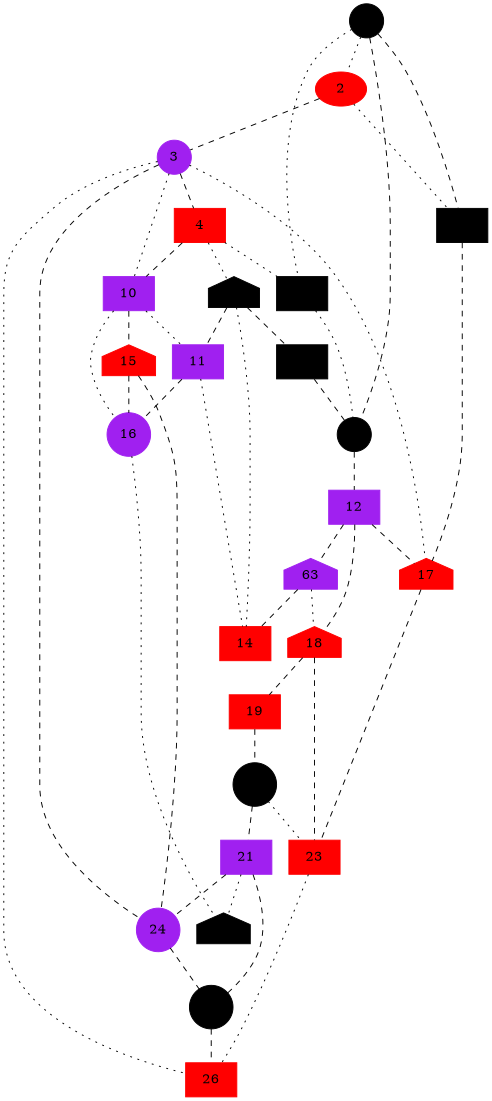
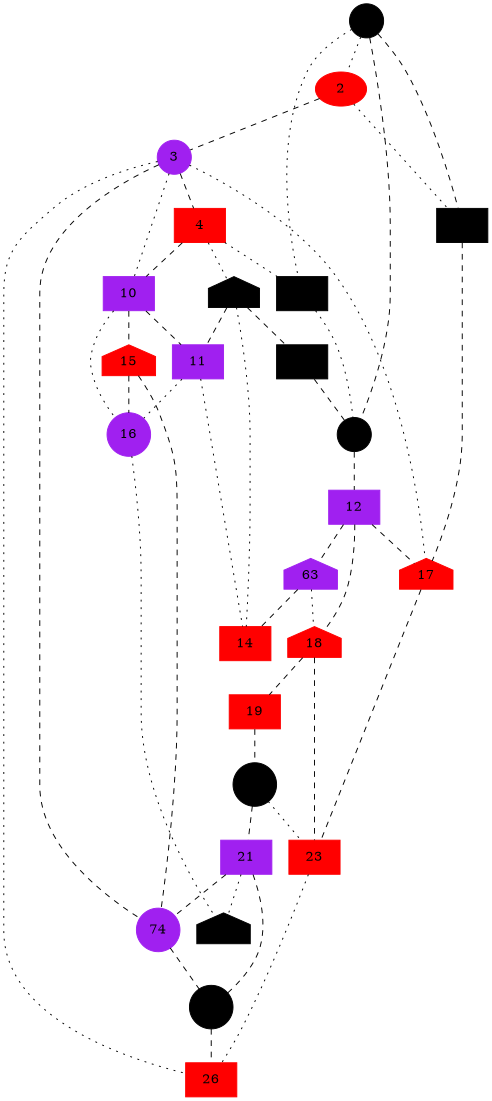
(163, 328) -> (163, 328)
(163, 399) -> (163, 399)
(158, 930) -> (158, 930)
